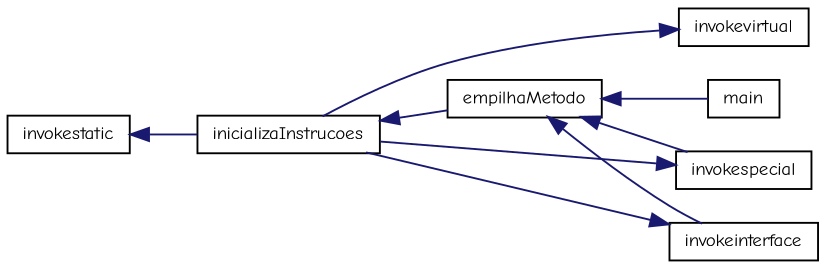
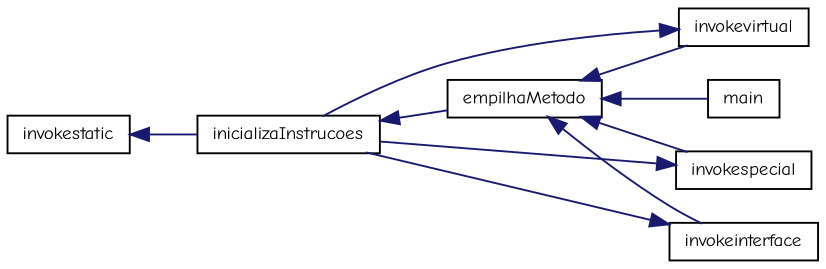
none -> (643, 60)
